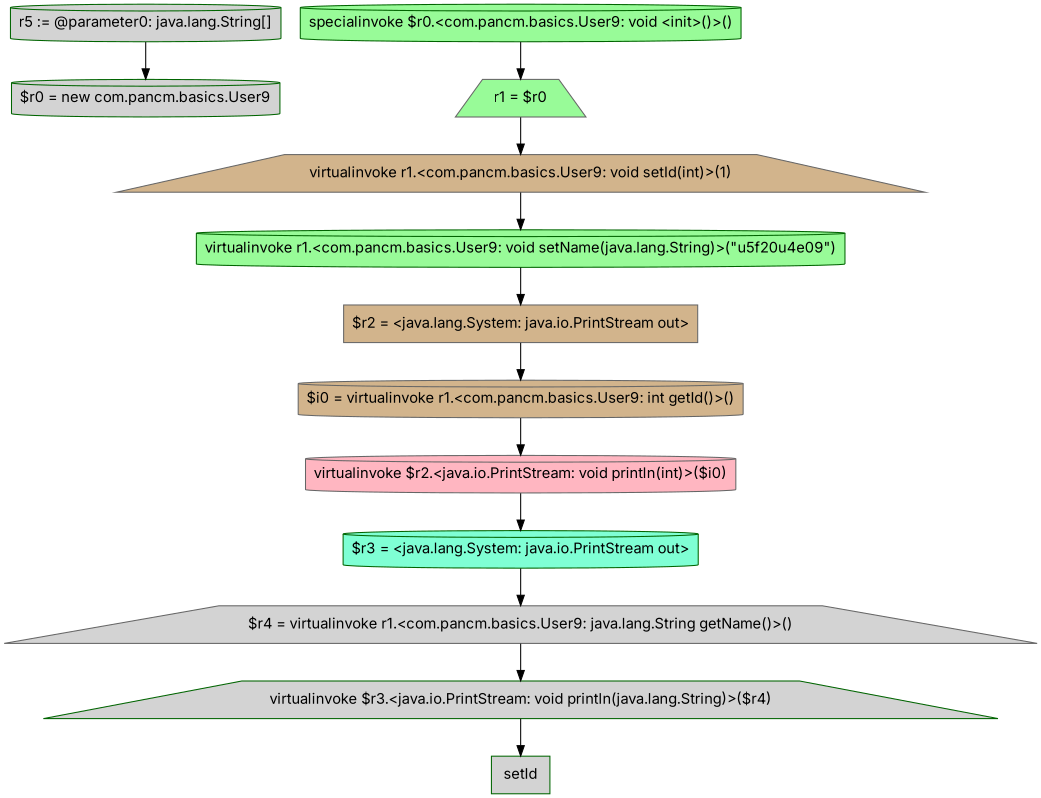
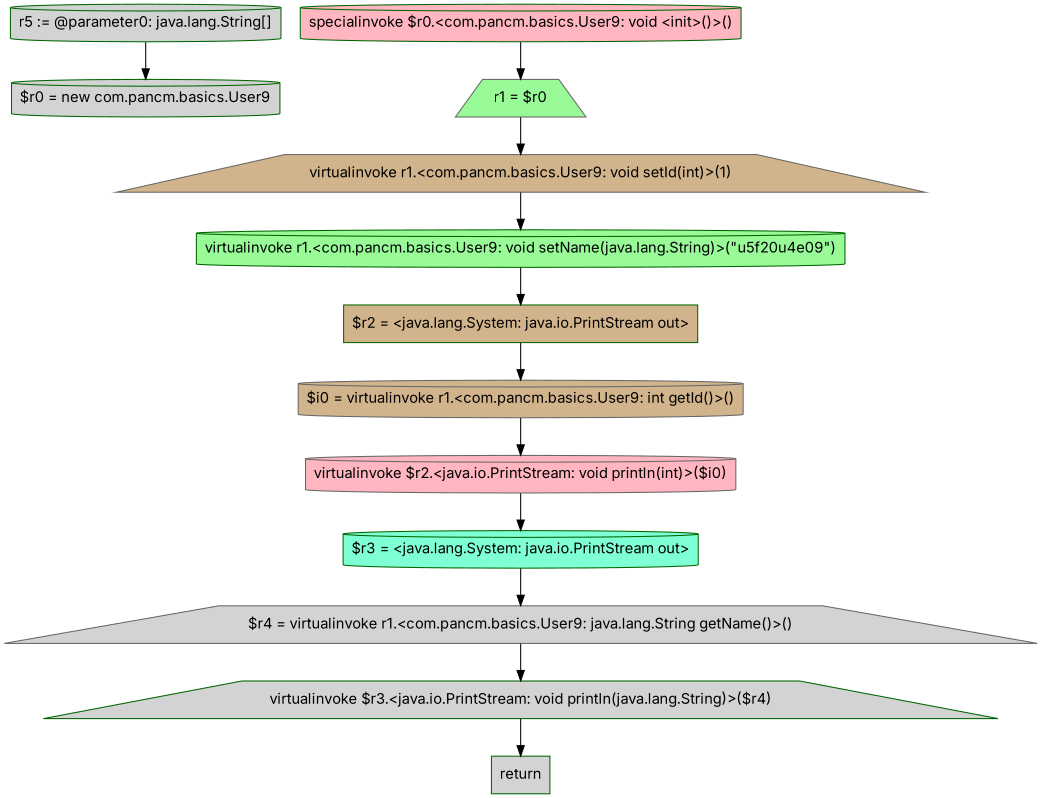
(521, 23) -> (521, 23)
(521, 324) -> (521, 324)
(521, 775) -> (521, 775)
